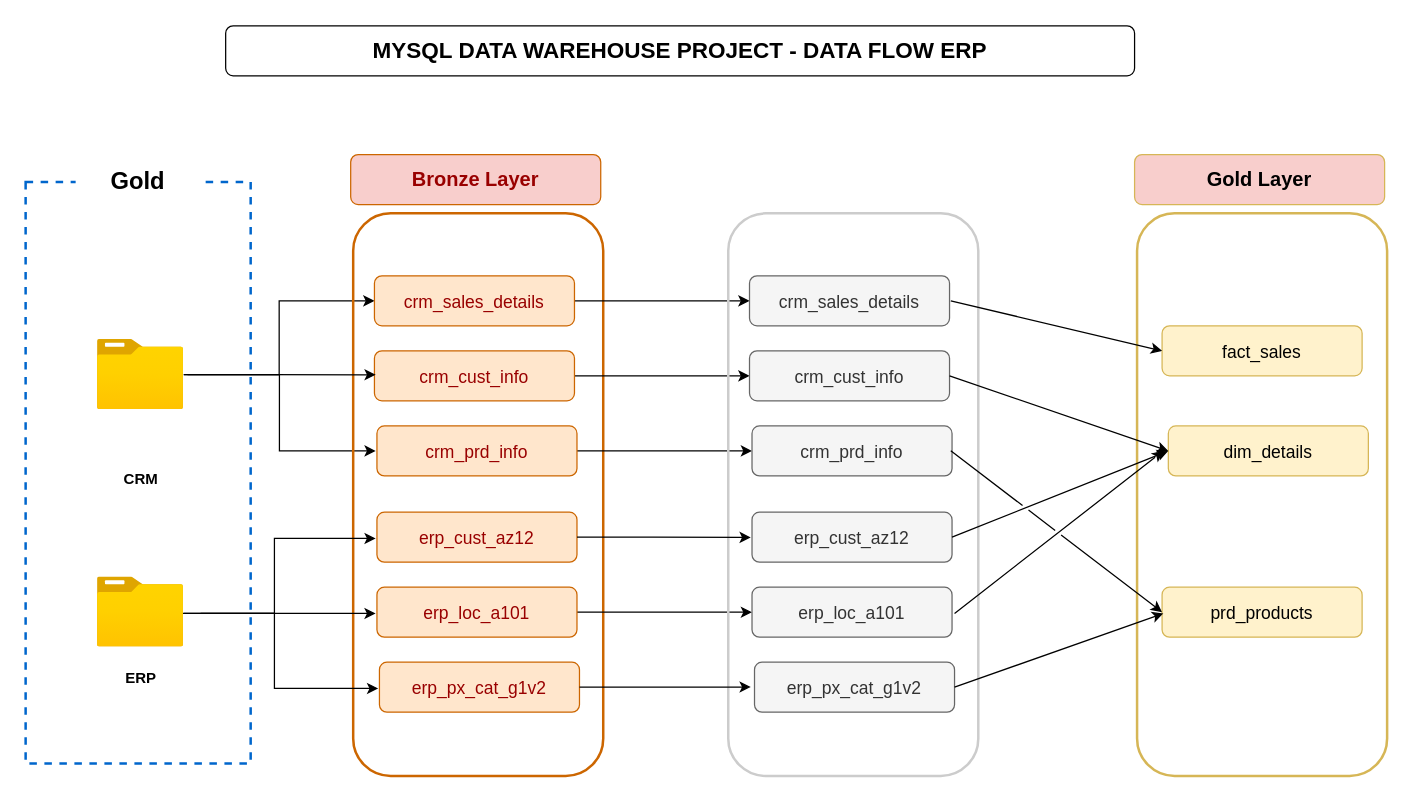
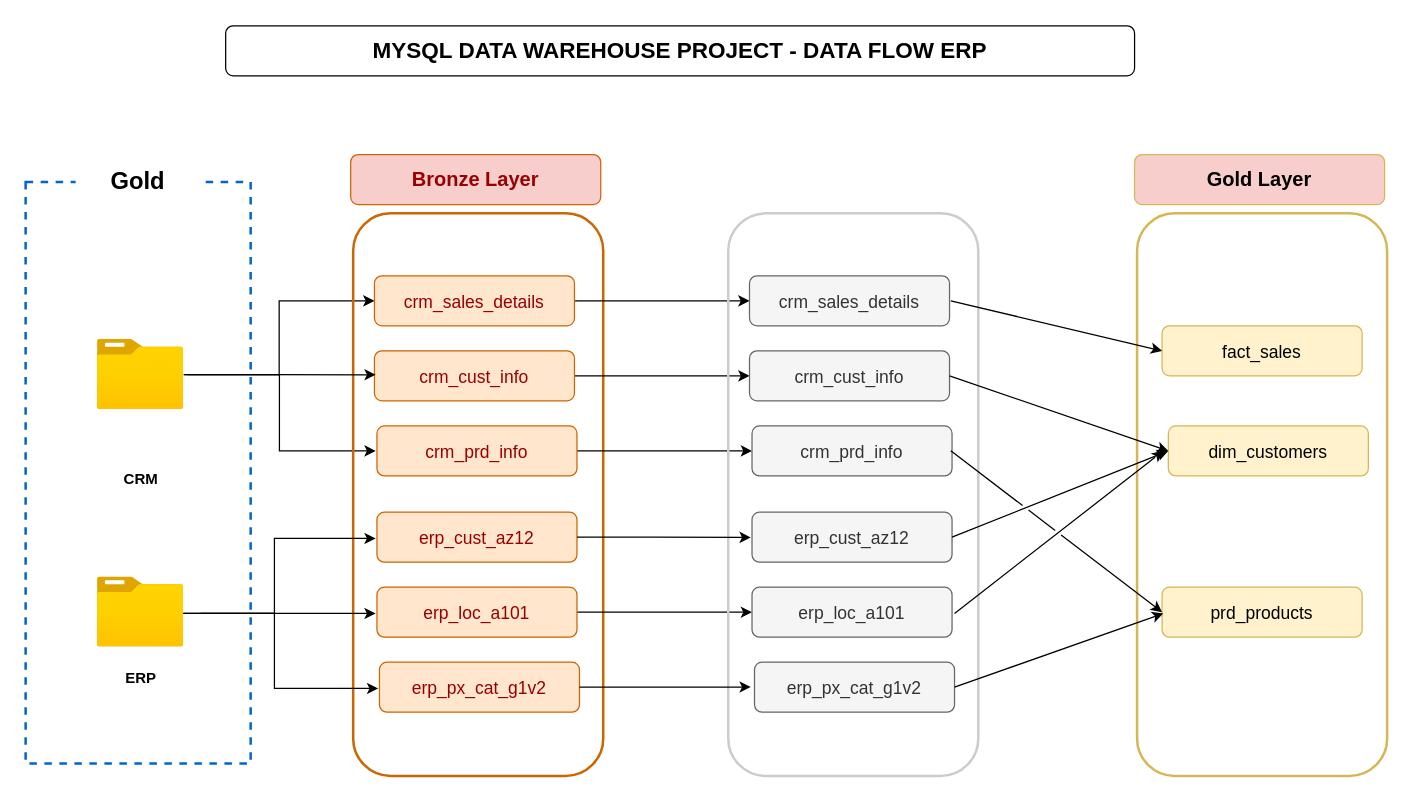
(1268, 451) -> (1268, 451)
